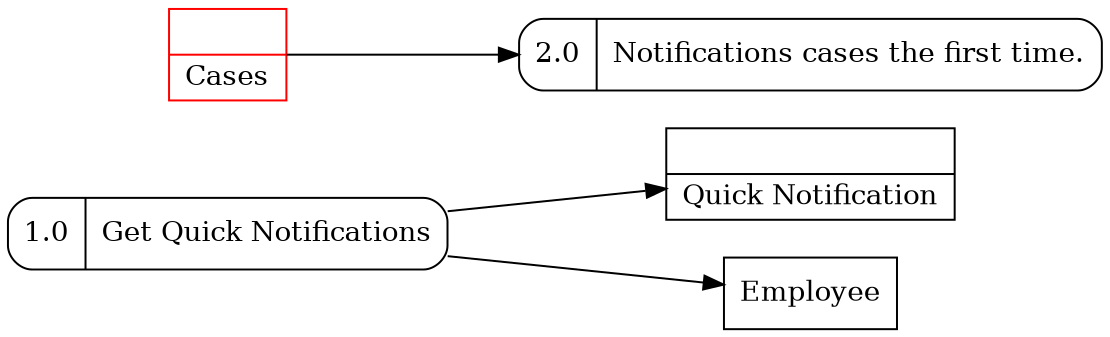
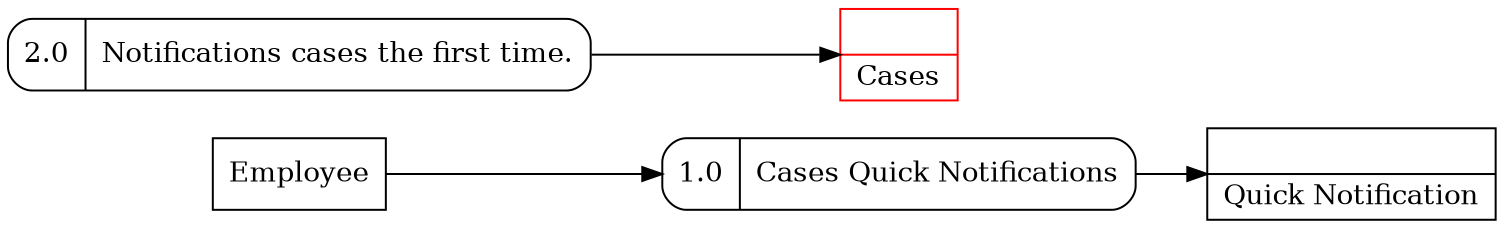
(393, 55) -> (706, 55)
(267, 233) -> (938, 173)
(575, 269) -> (514, 174)
